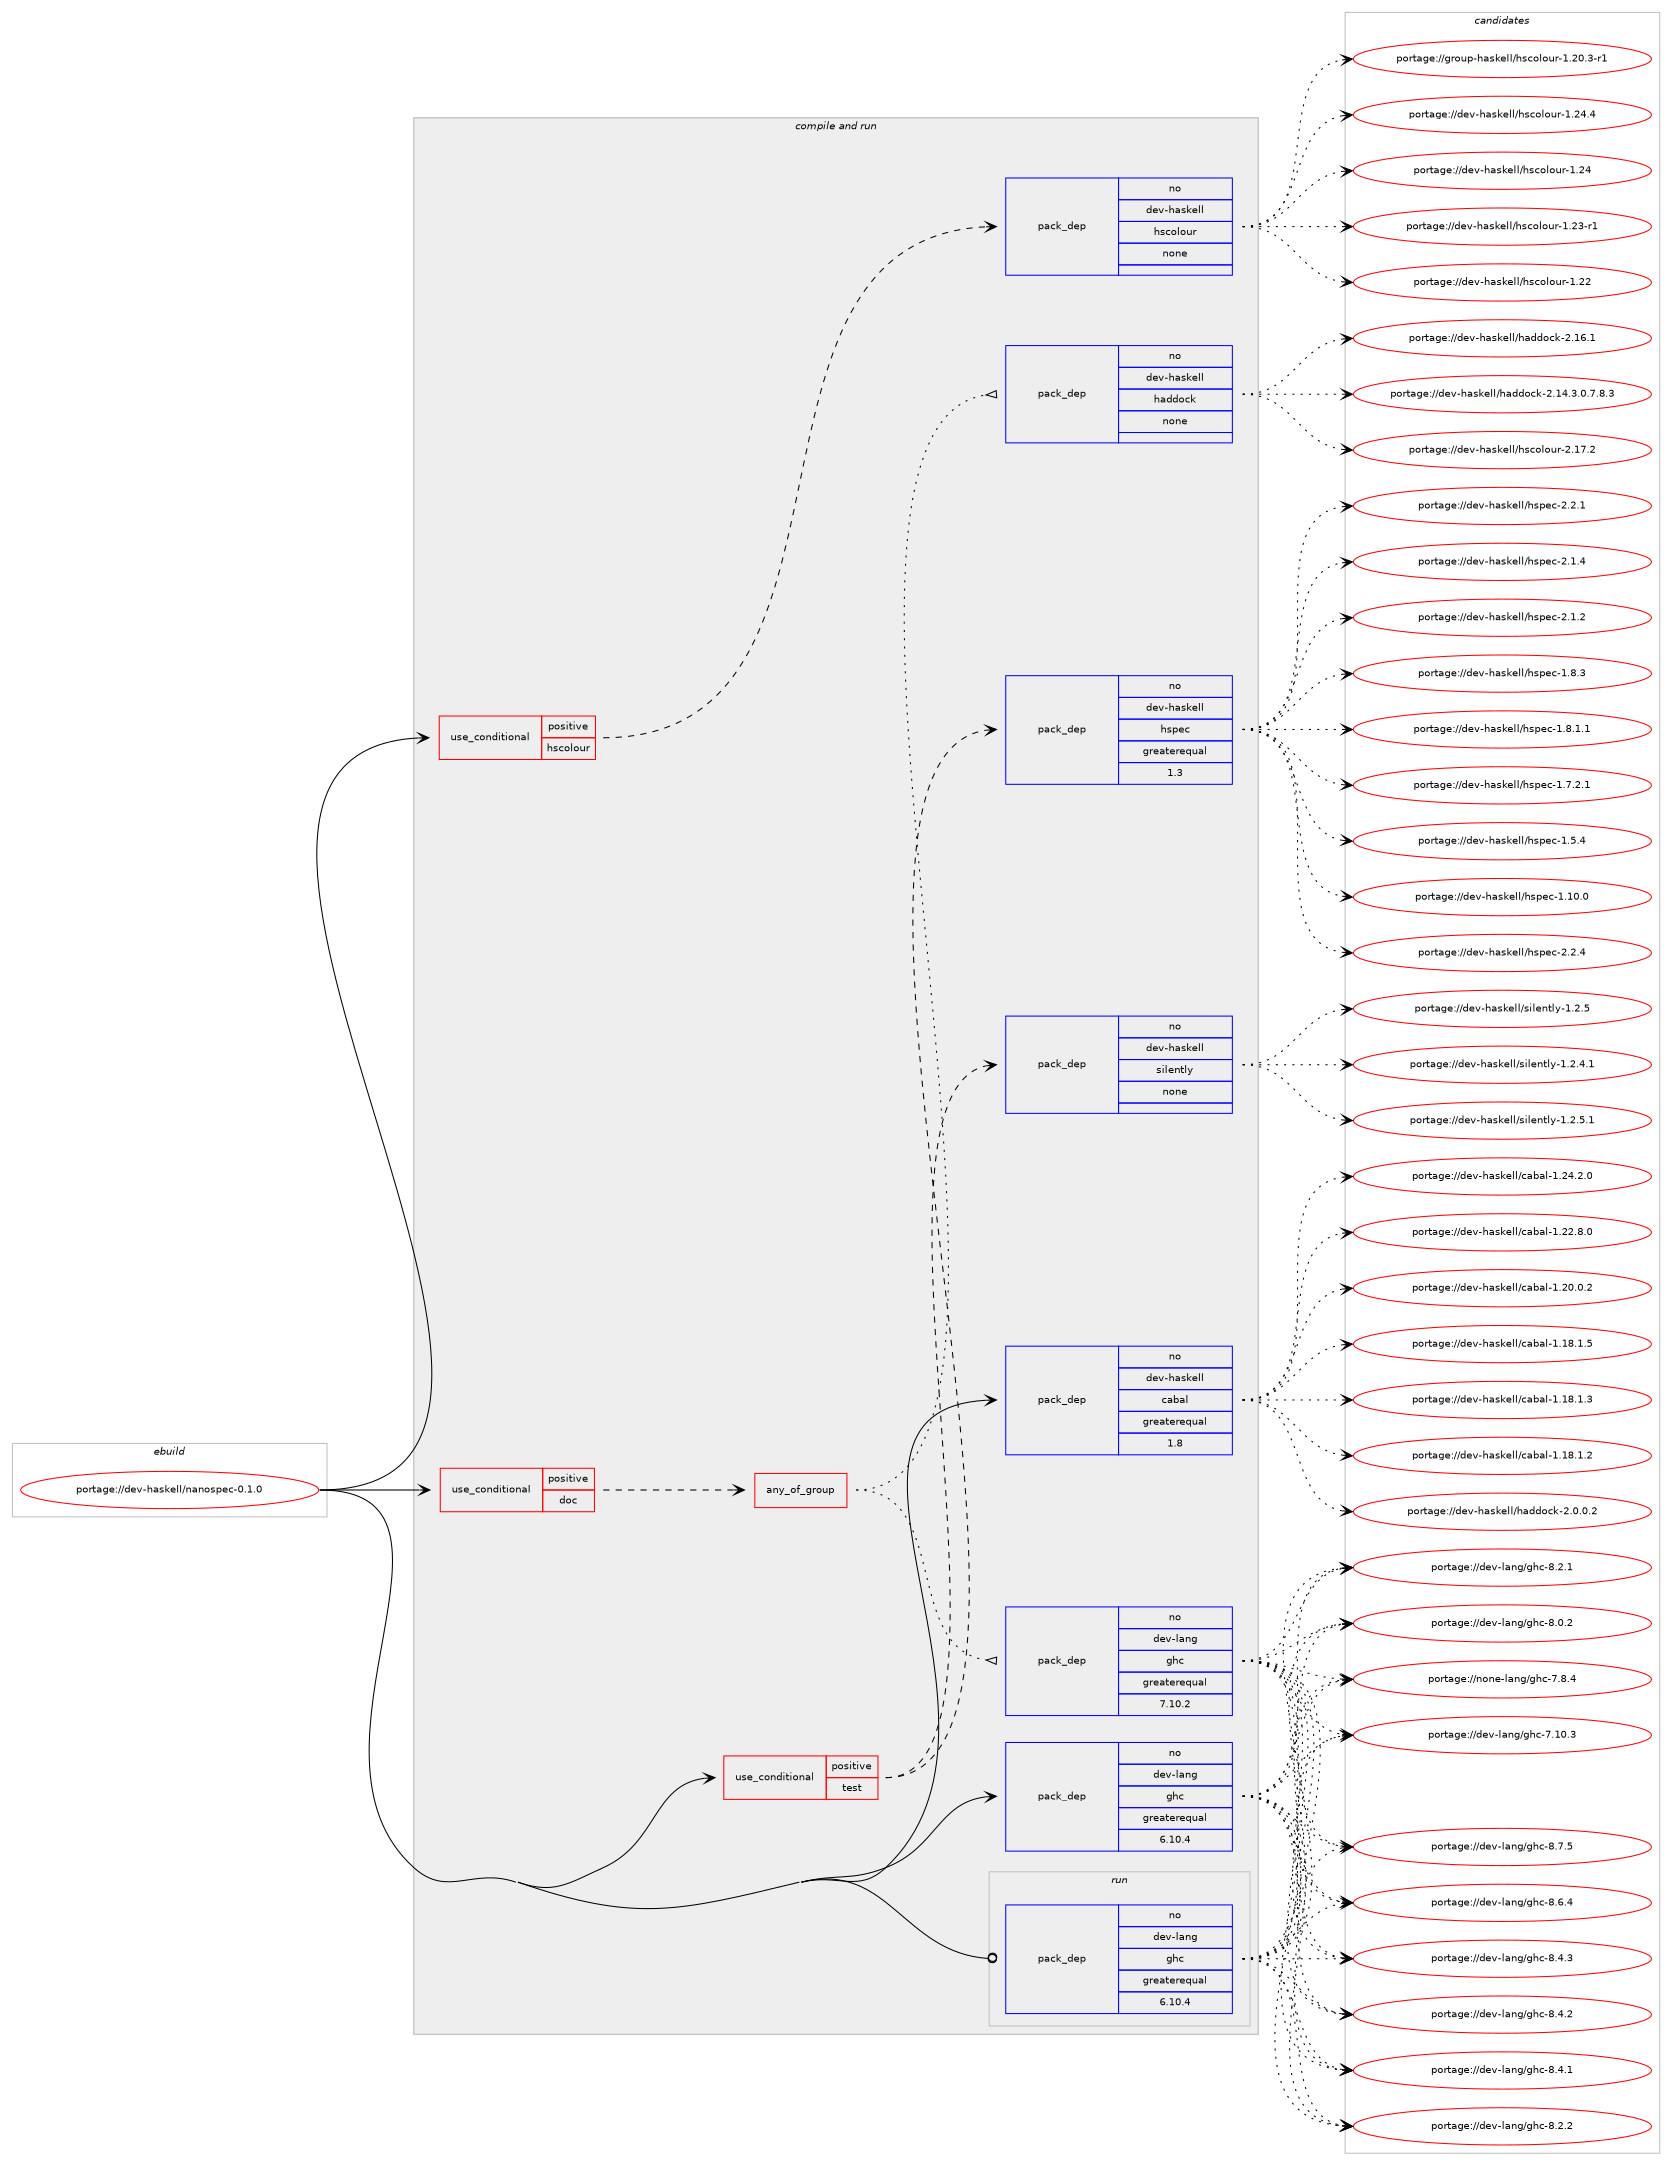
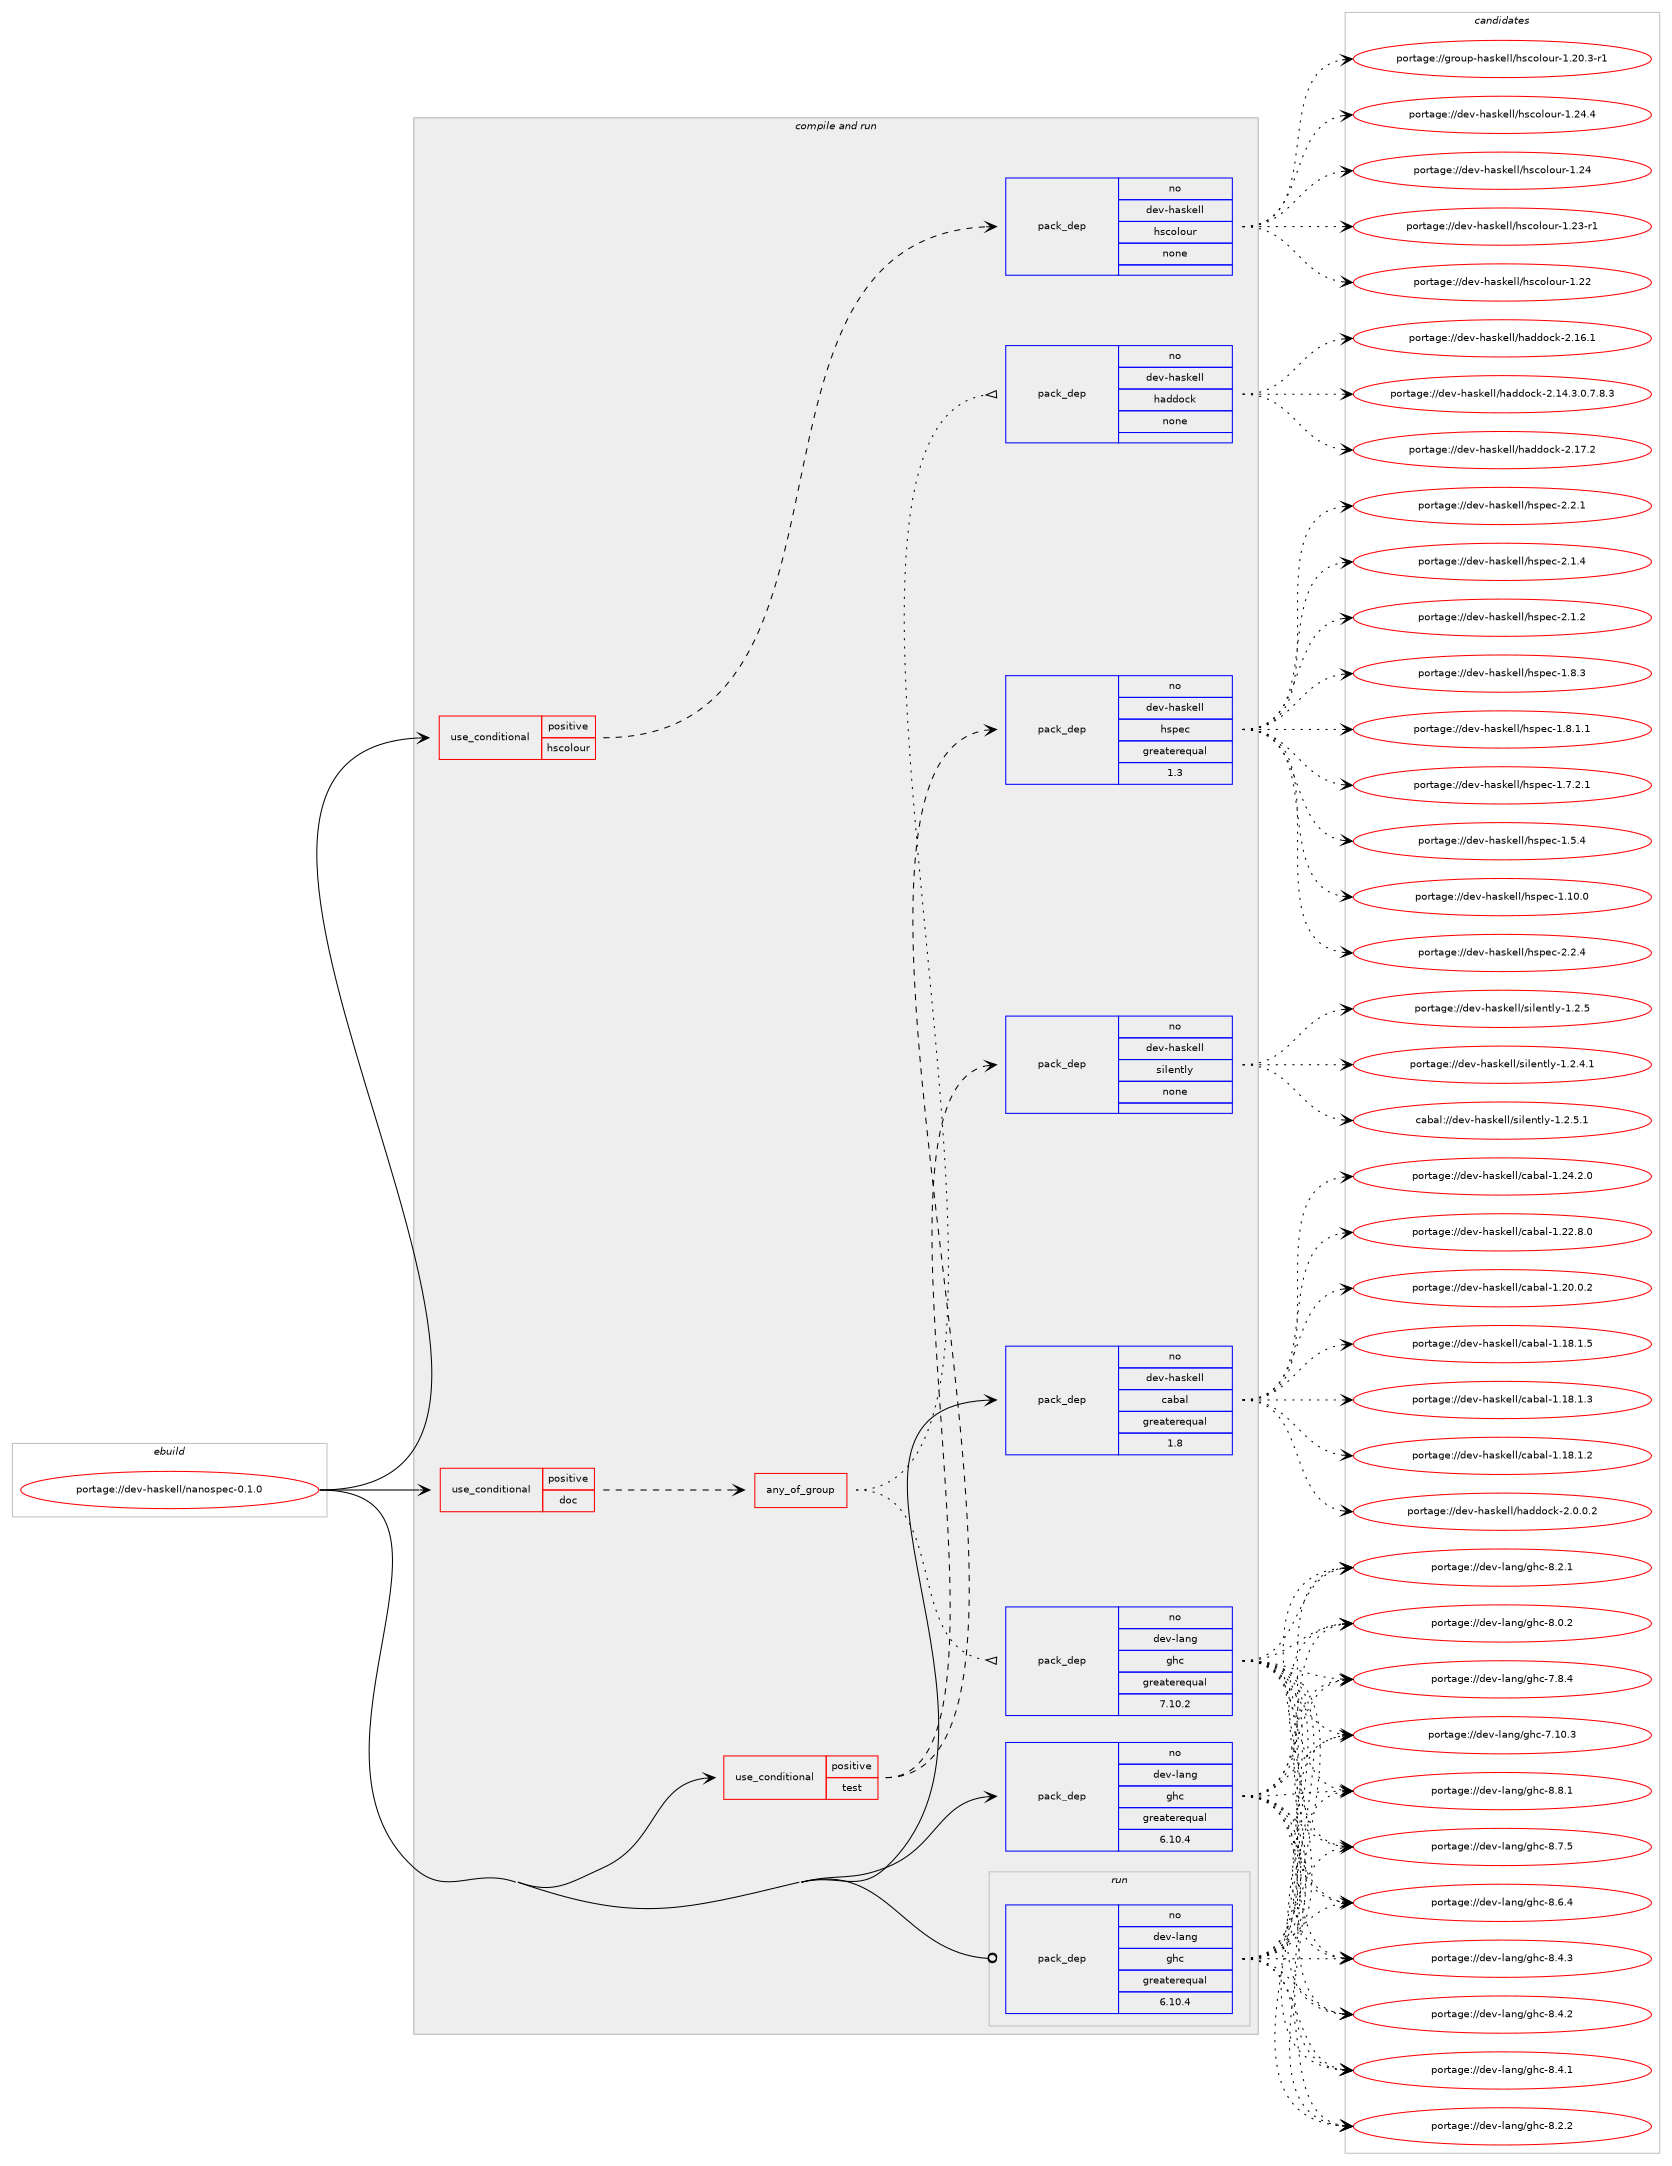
(1502, 450) -> (1502, 450)
(1502, 1121) -> (1502, 1121)
(1502, 1679) -> (1502, 1679)
none -> (1502, 1791)
